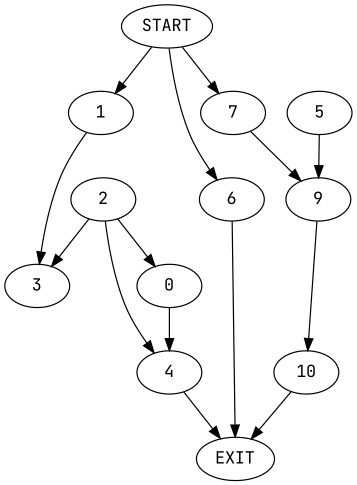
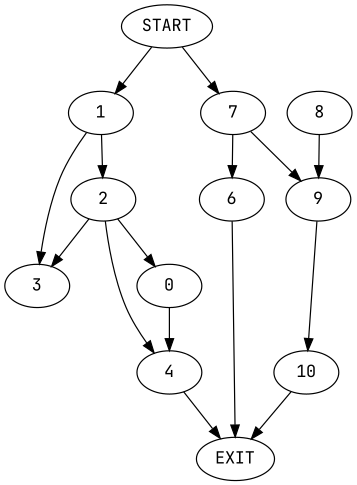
(182, 112) -> (233, 150)
(320, 113) -> (320, 113)
none -> (102, 150)
